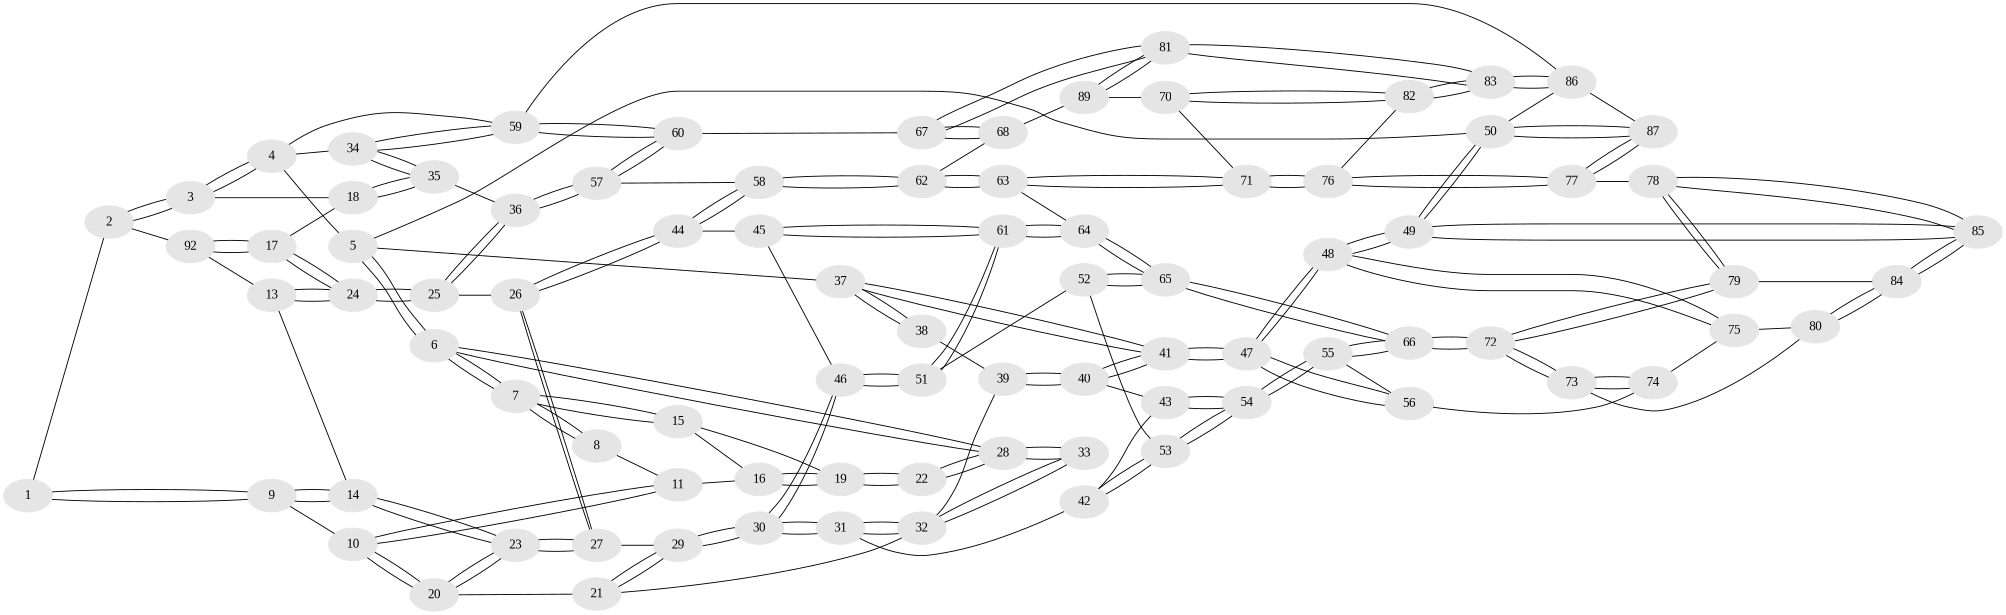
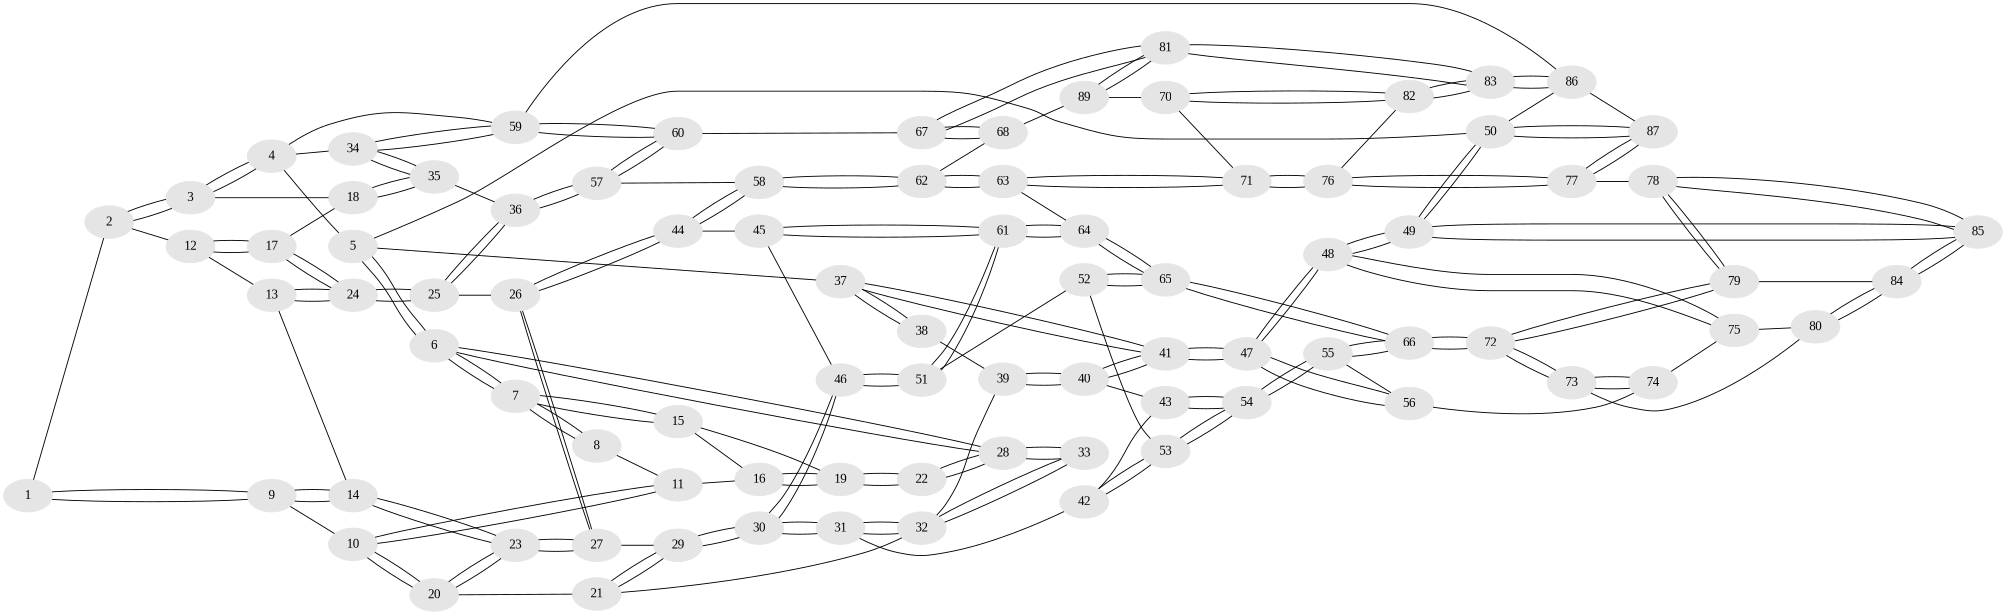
(190, 246) -> (190, 246)
